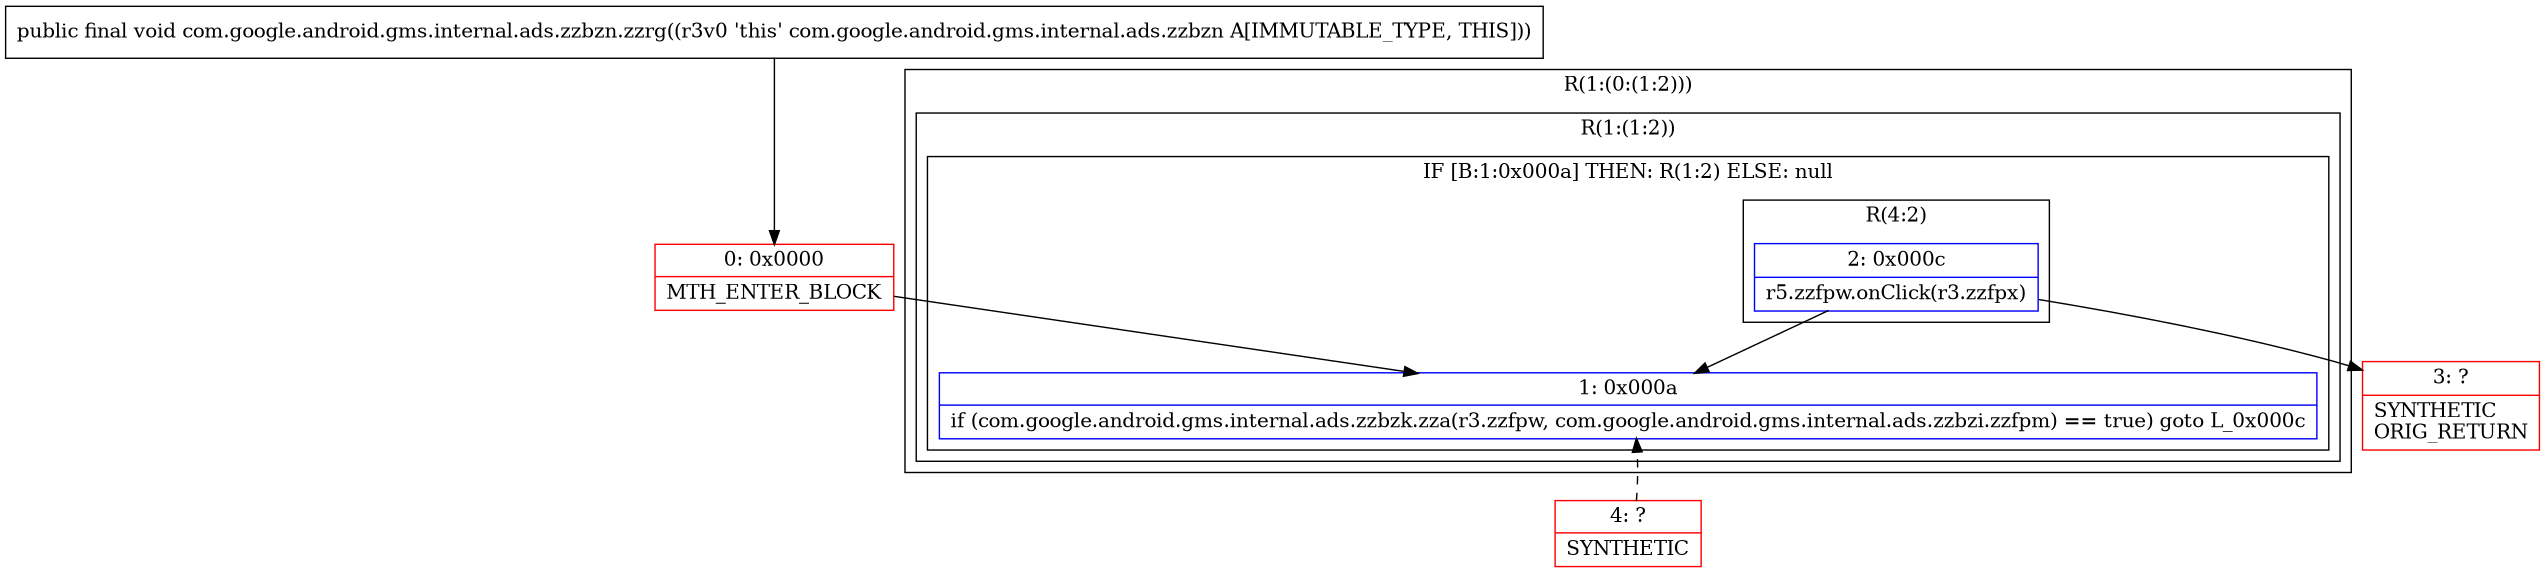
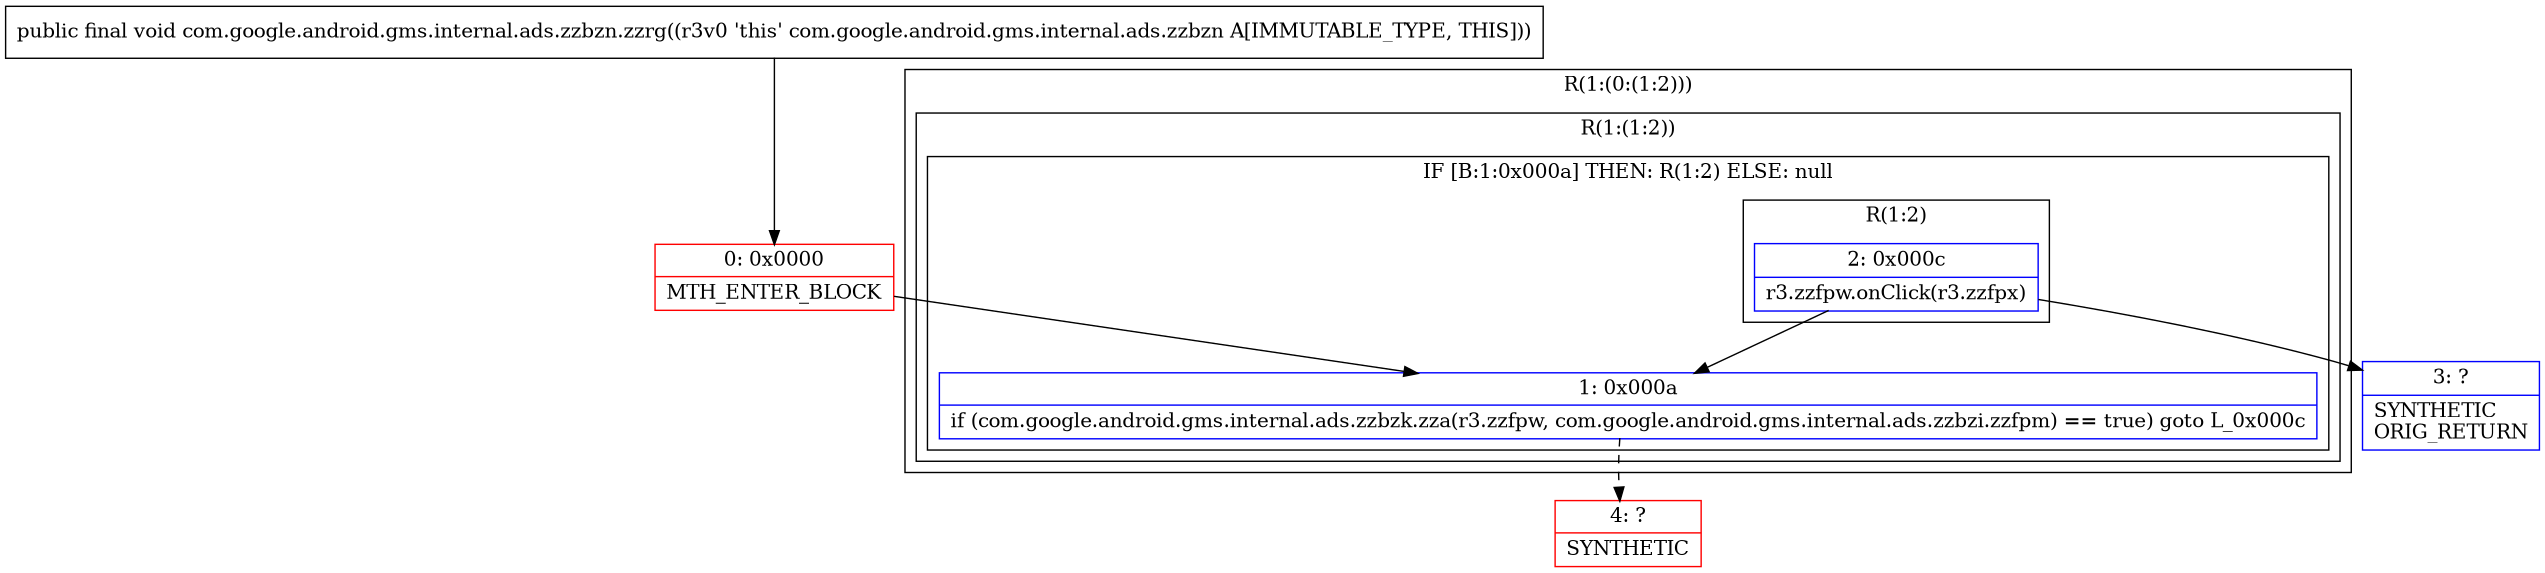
(1896, 216) -> (1896, 216)
(1896, 293) -> (1896, 293)
(2451, 406) -> (2451, 406)
(1637, 482) -> (1619, 463)
